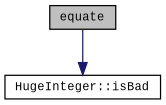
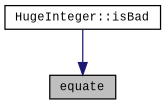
(83, 46) -> (83, 46)
